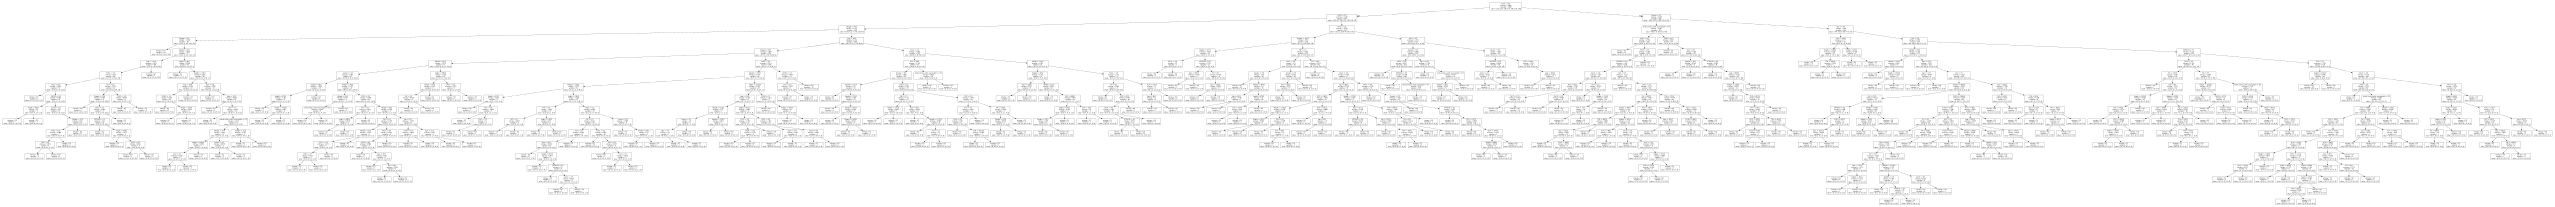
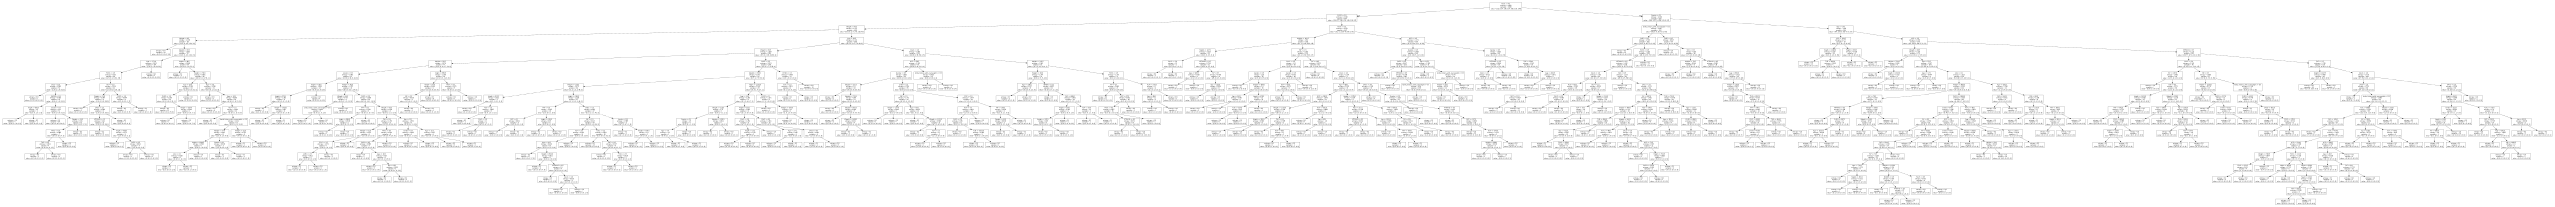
none -> (1528, 76)
none -> (55, 122)
